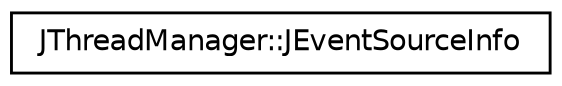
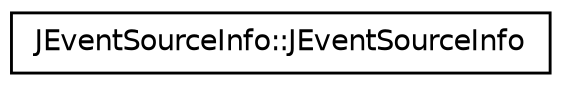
(281, 43) -> (281, 43)
